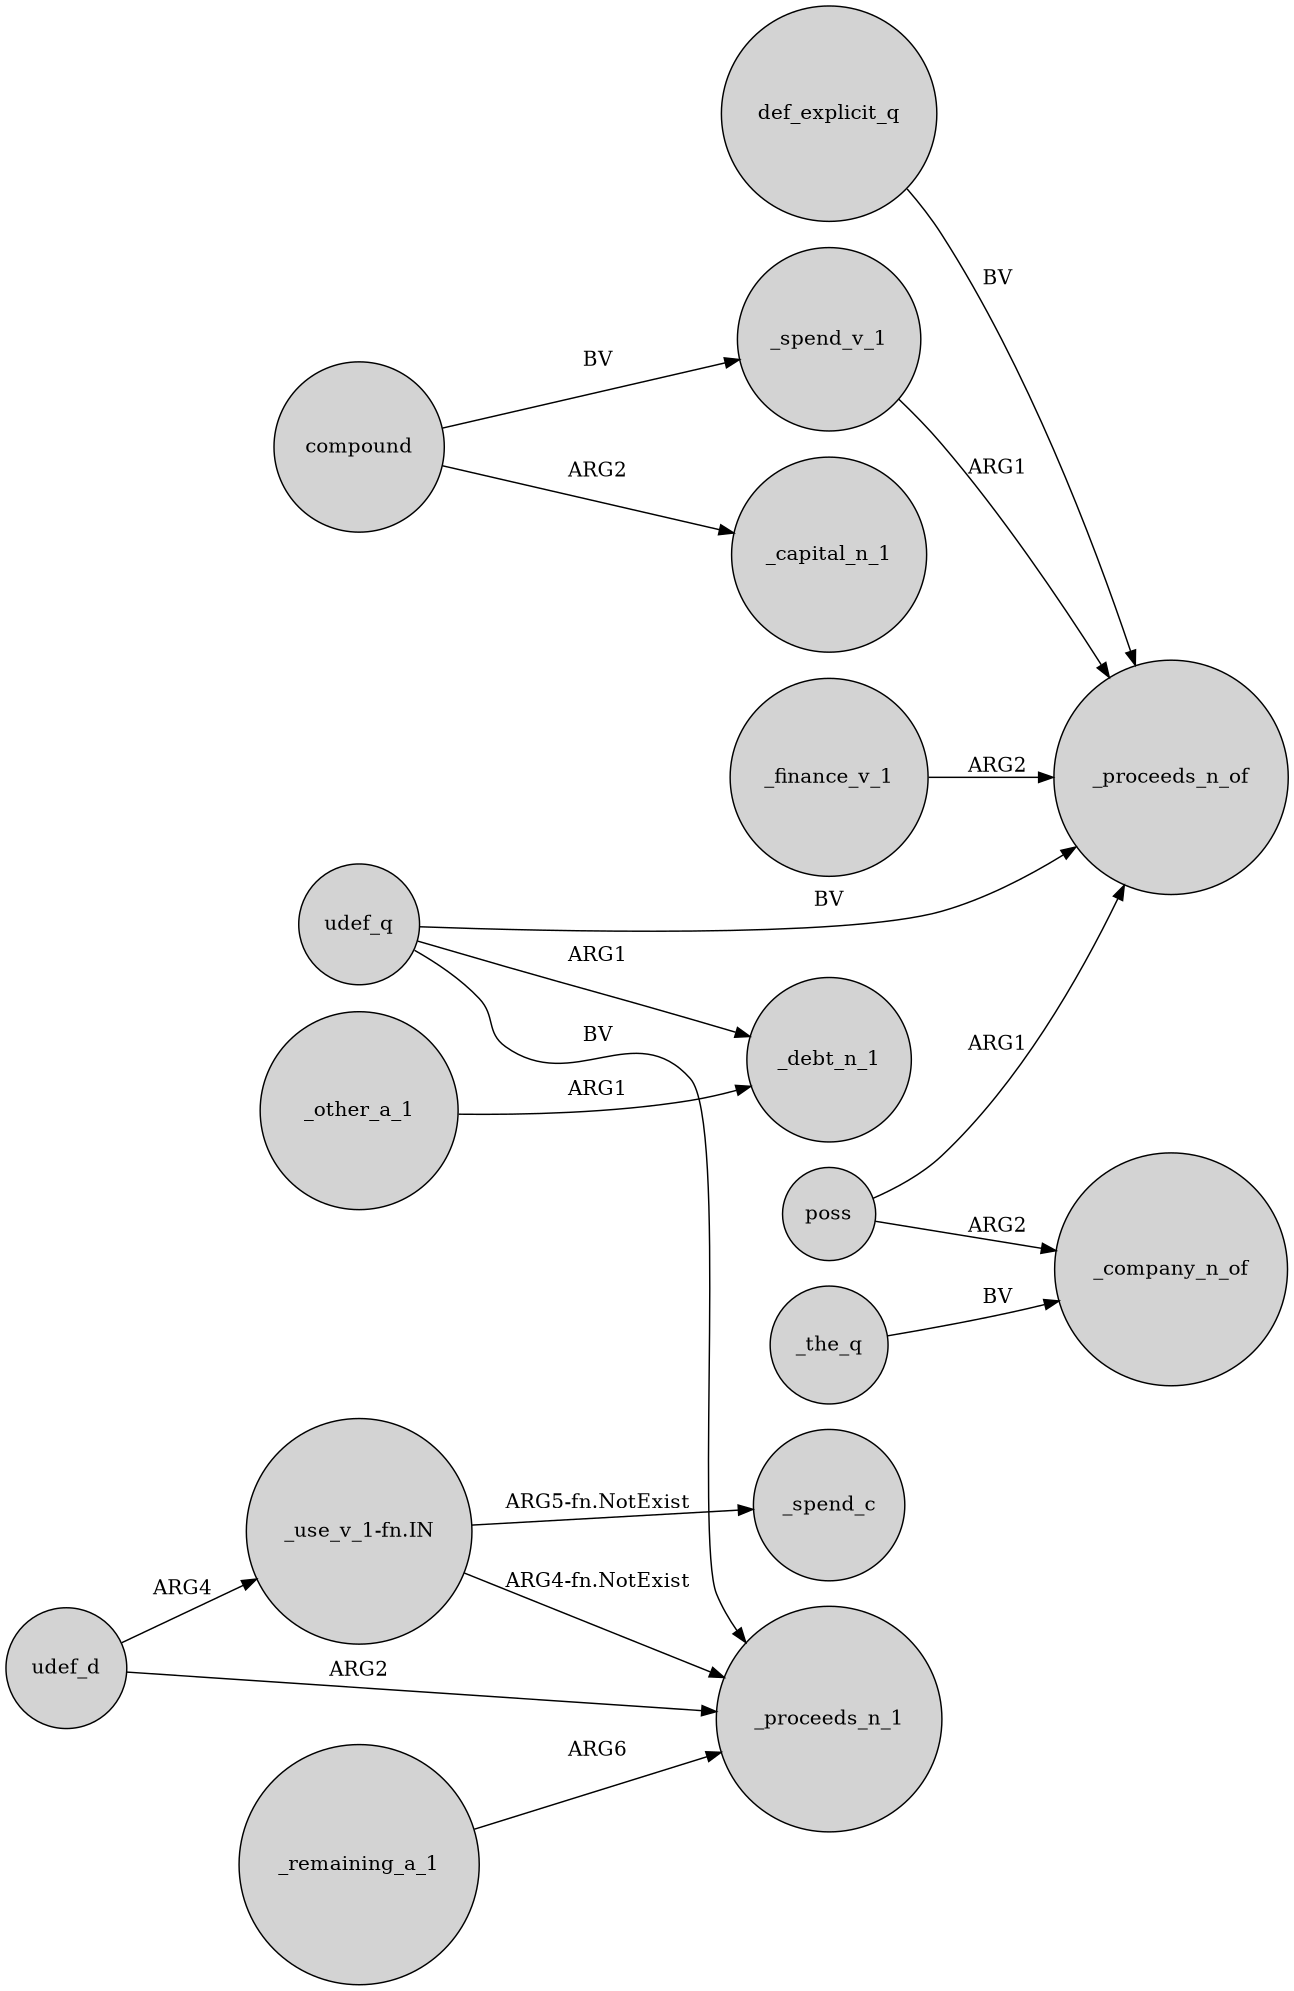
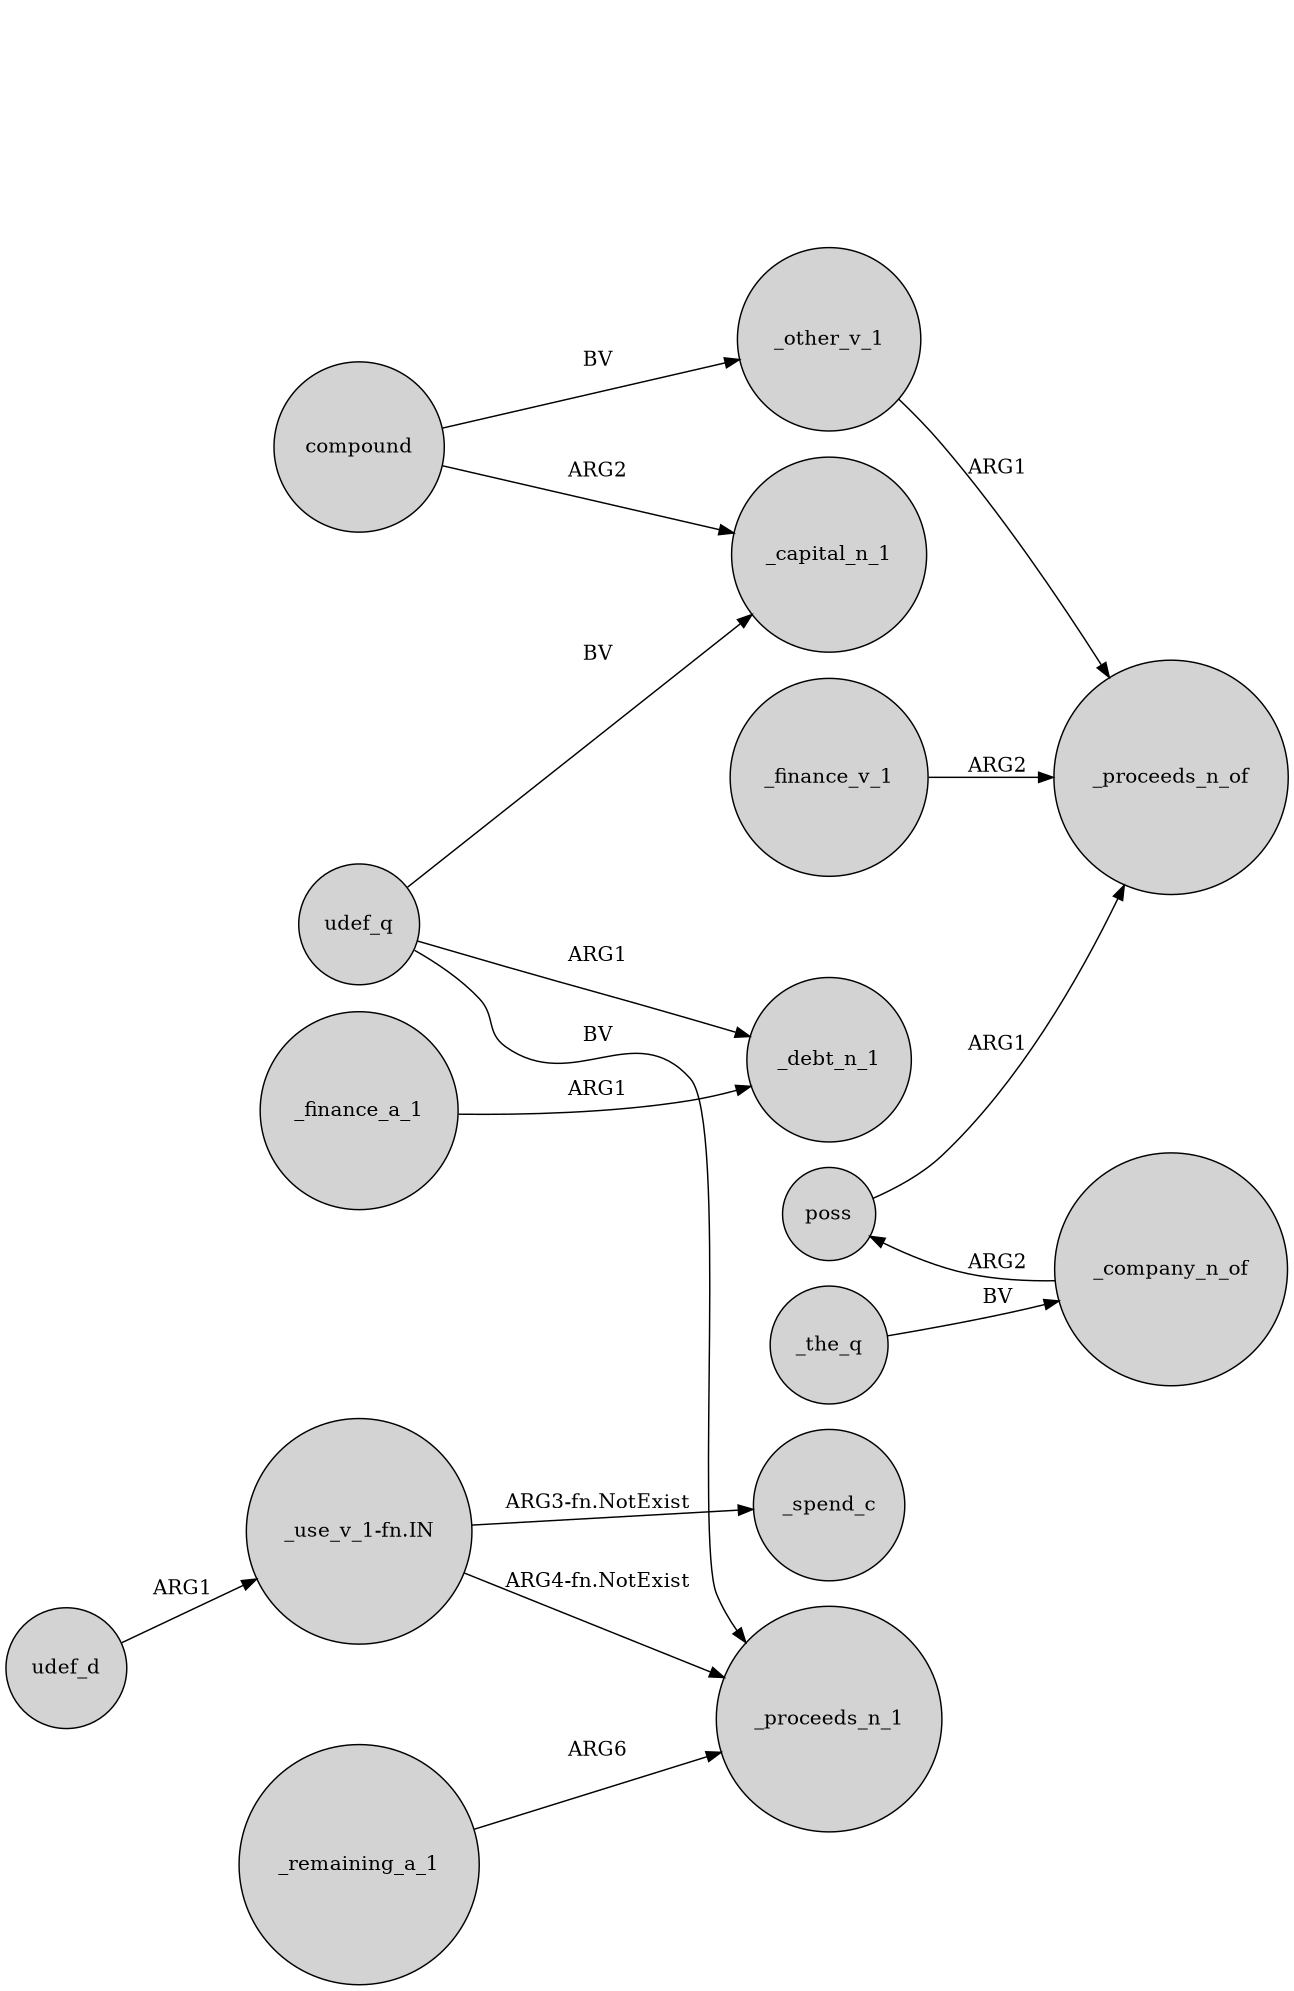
(829, 114) -> none
(829, 339) -> (829, 339)
(748, 930) -> (574, 756)
(359, 1111) -> (359, 1111)
(958, 1235) -> (967, 1273)
(598, 1503) -> (598, 1503)
(183, 1589) -> (183, 1589)
(414, 1691) -> none
